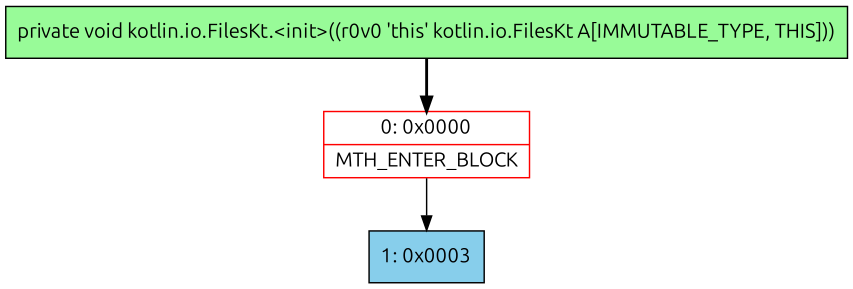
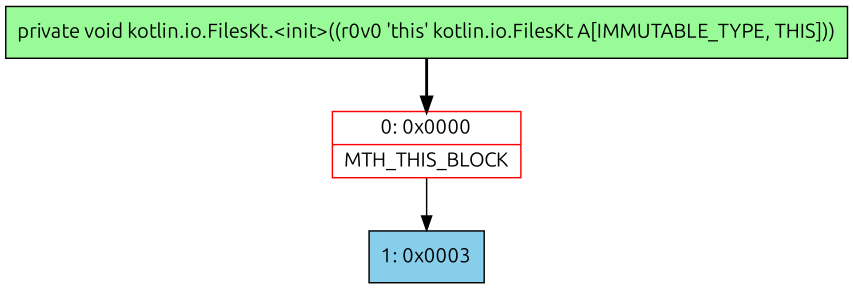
(427, 160) -> (427, 160)
